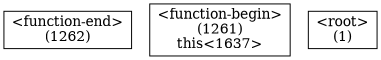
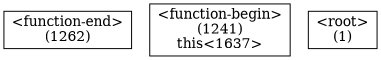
(220, 30) -> (220, 30)
